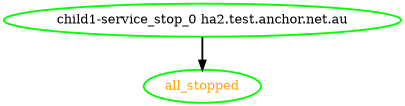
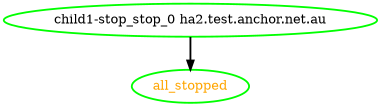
(202, 20) -> (190, 20)
